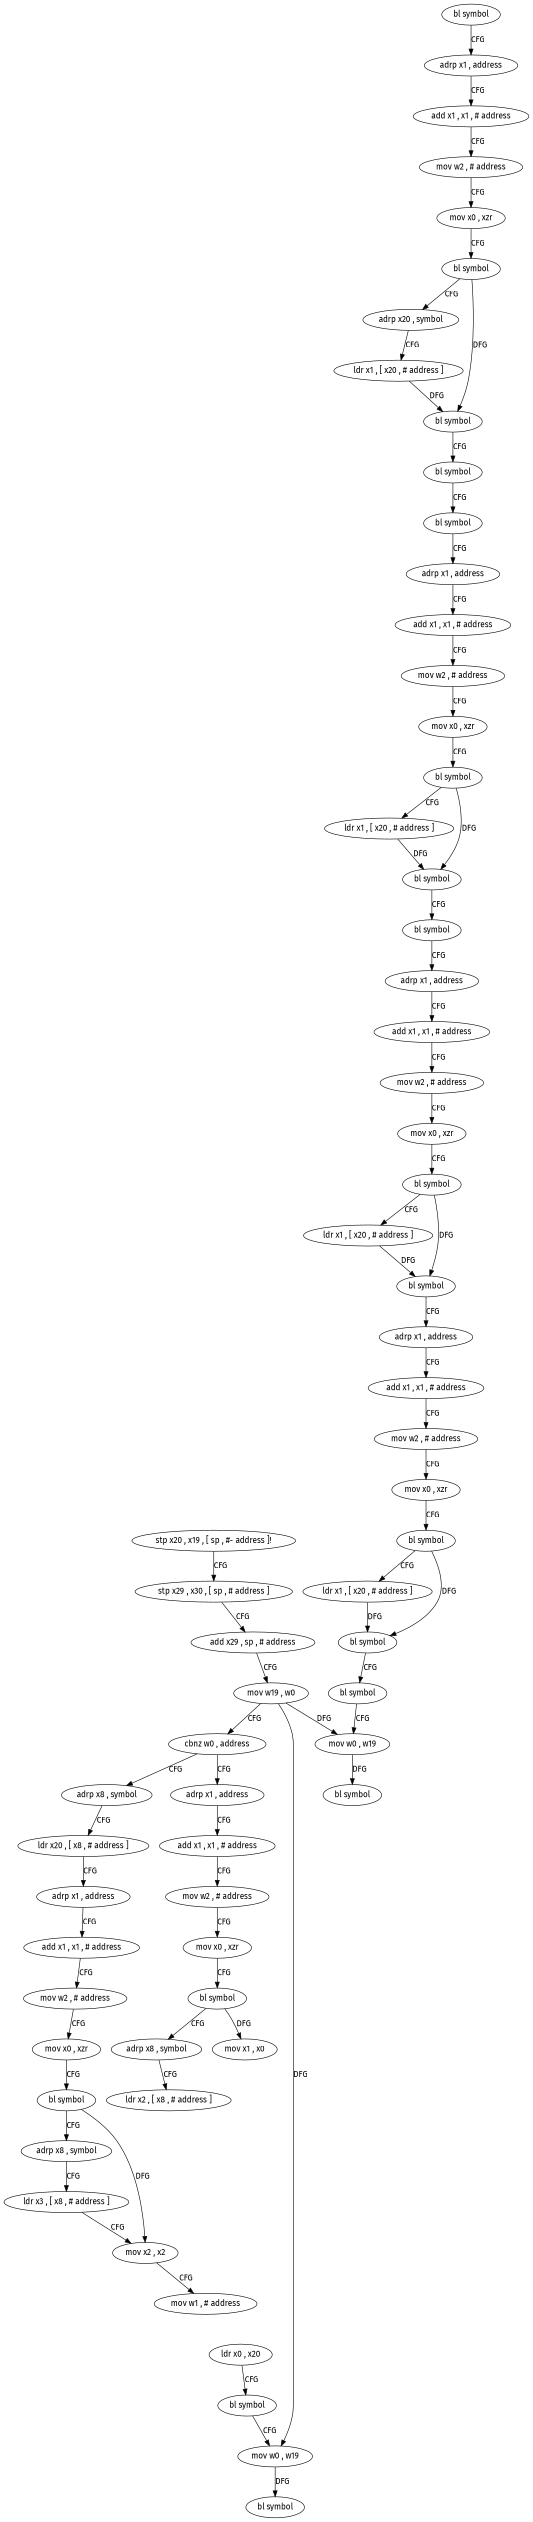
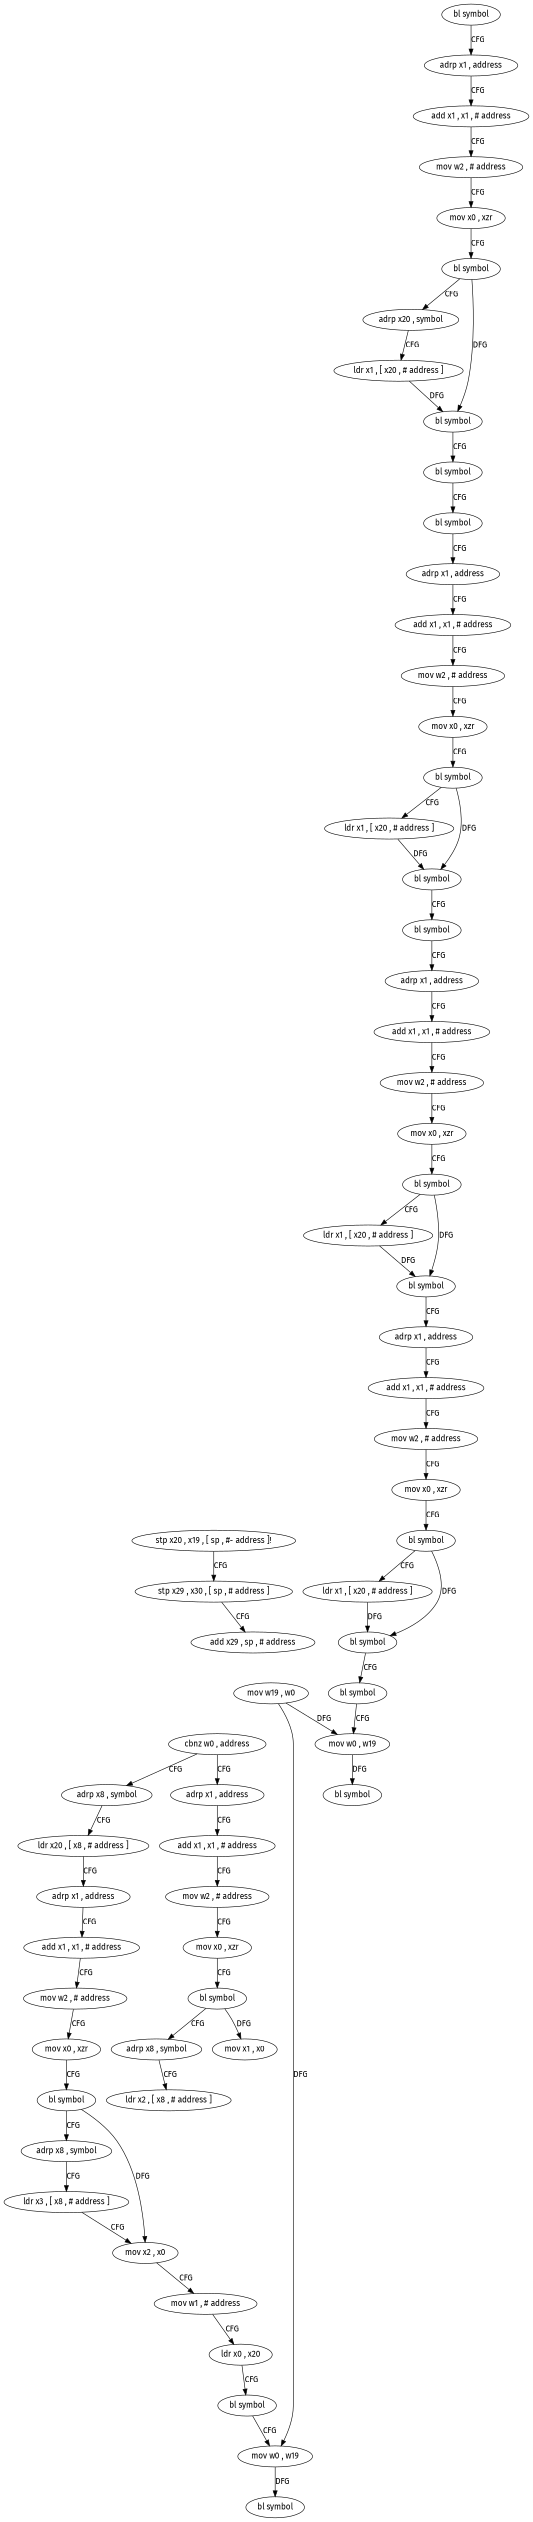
(261, 1665) -> none
(246, 1717) -> none
(145, 2253) -> (145, 2253)
none -> (221, 2327)
